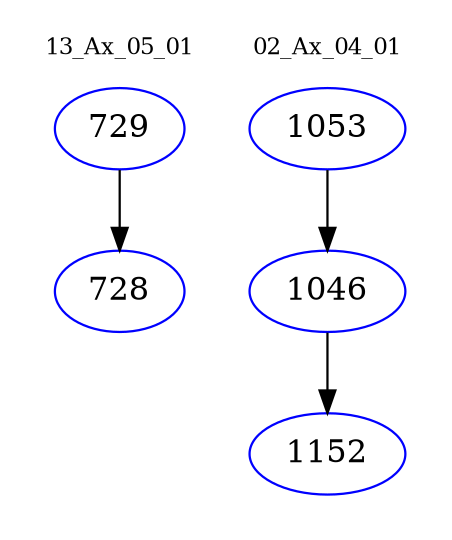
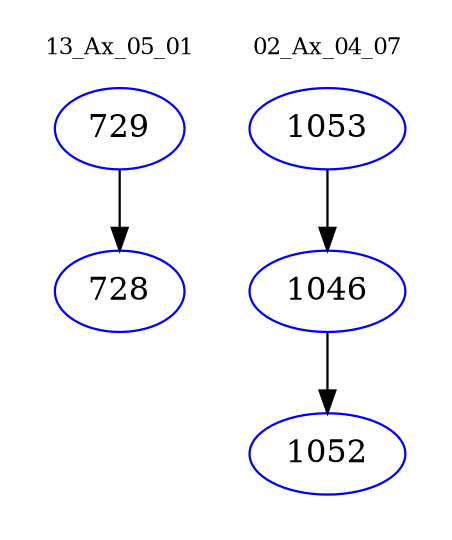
(327, 49) -> (327, 49)
(327, 454) -> (327, 454)
